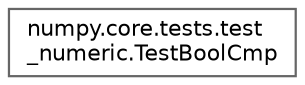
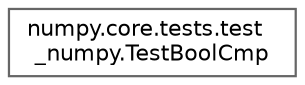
(152, 43) -> (152, 43)
